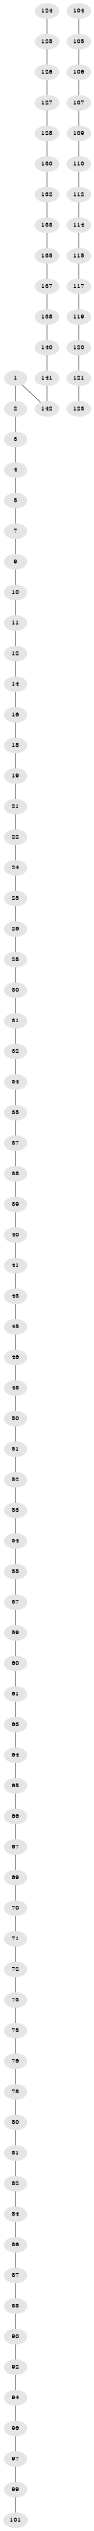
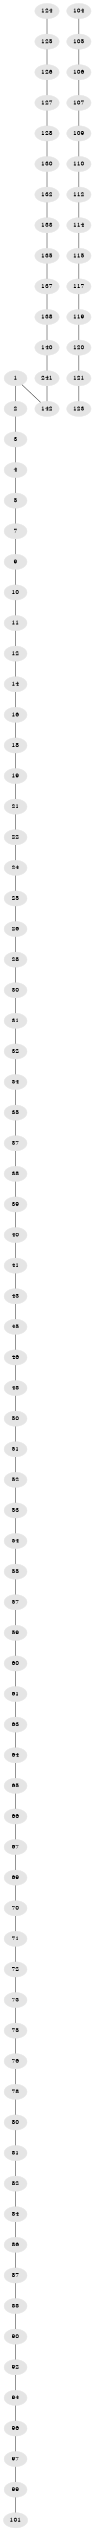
(47, 378) -> (47, 378)
